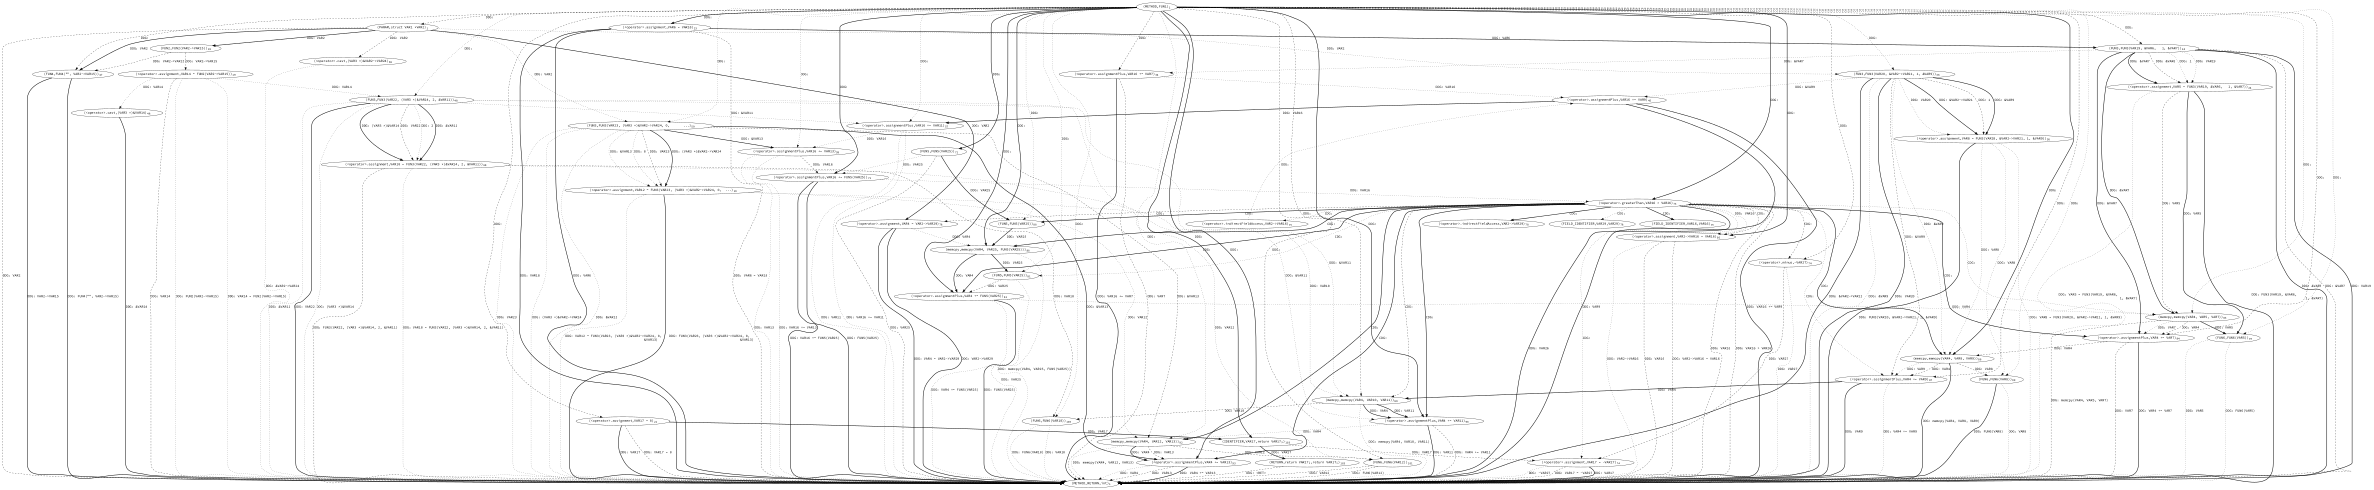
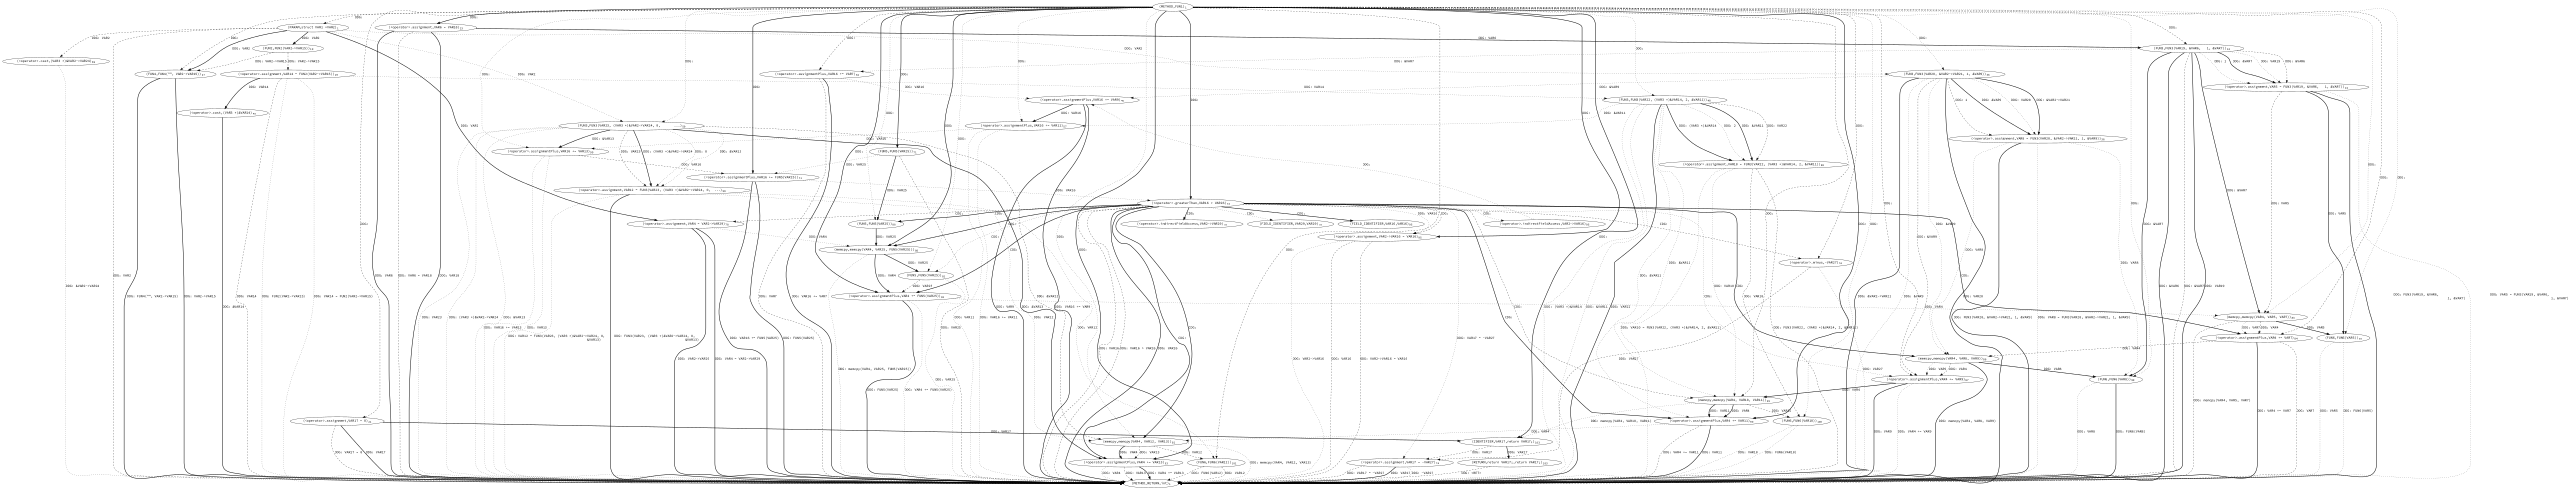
(1868, 15) -> none
(135, 89) -> (241, 89)
(2097, 190) -> (2145, 211)
(1950, 214) -> none
(1588, 338) -> (1476, 338)
(1971, 369) -> (2036, 369)
(1340, 478) -> (1616, 412)
